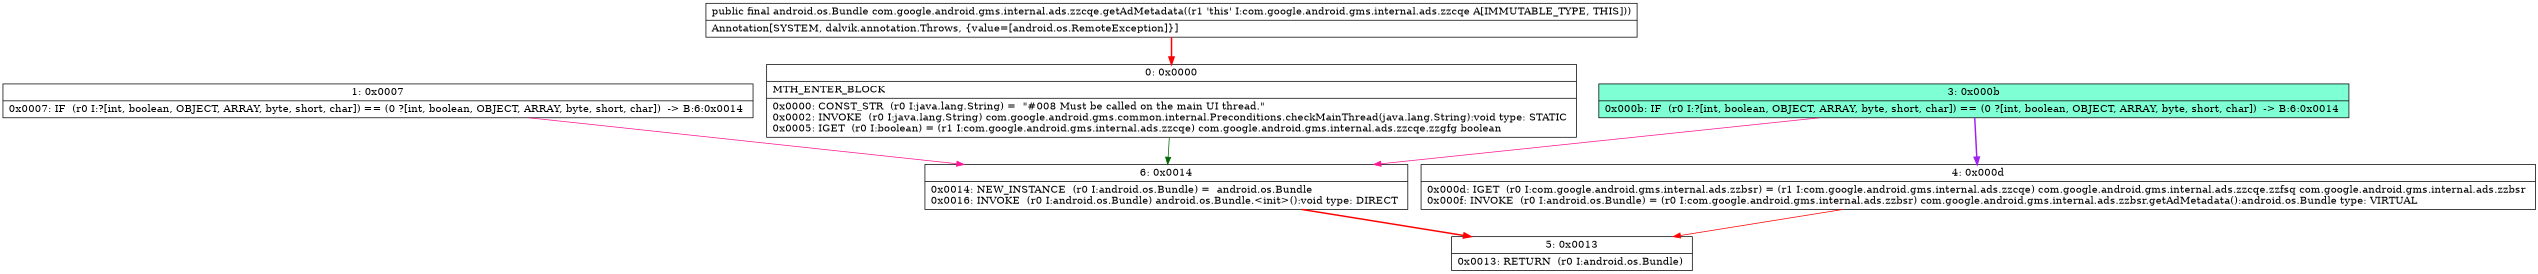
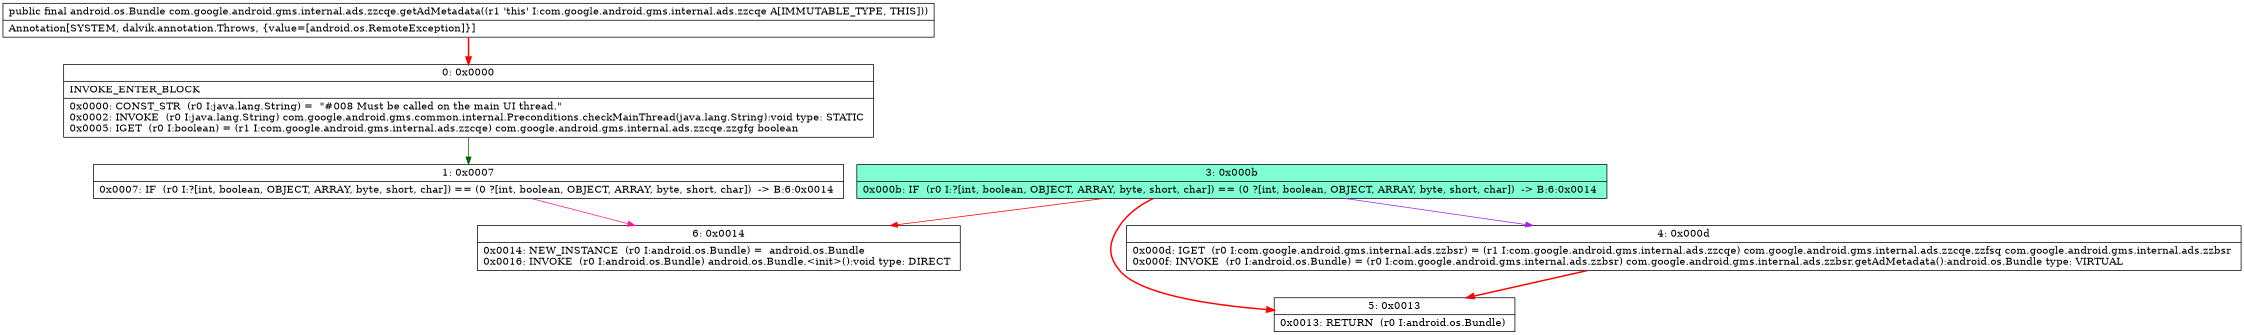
(829, 89) -> (135, 89)
(1976, 137) -> (1435, 211)
(1600, 141) -> (1001, 212)
(1169, 147) -> (469, 147)
(1383, 222) -> (1146, 287)
(1762, 222) -> (1531, 283)
